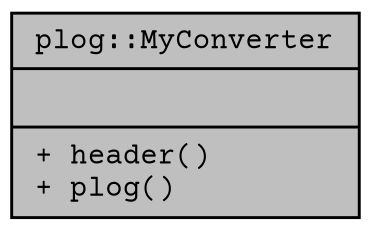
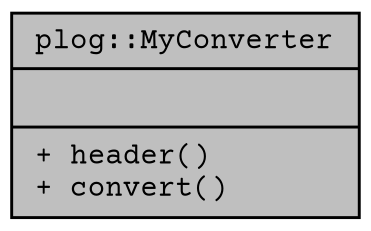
(107, 187) -> (133, 187)
